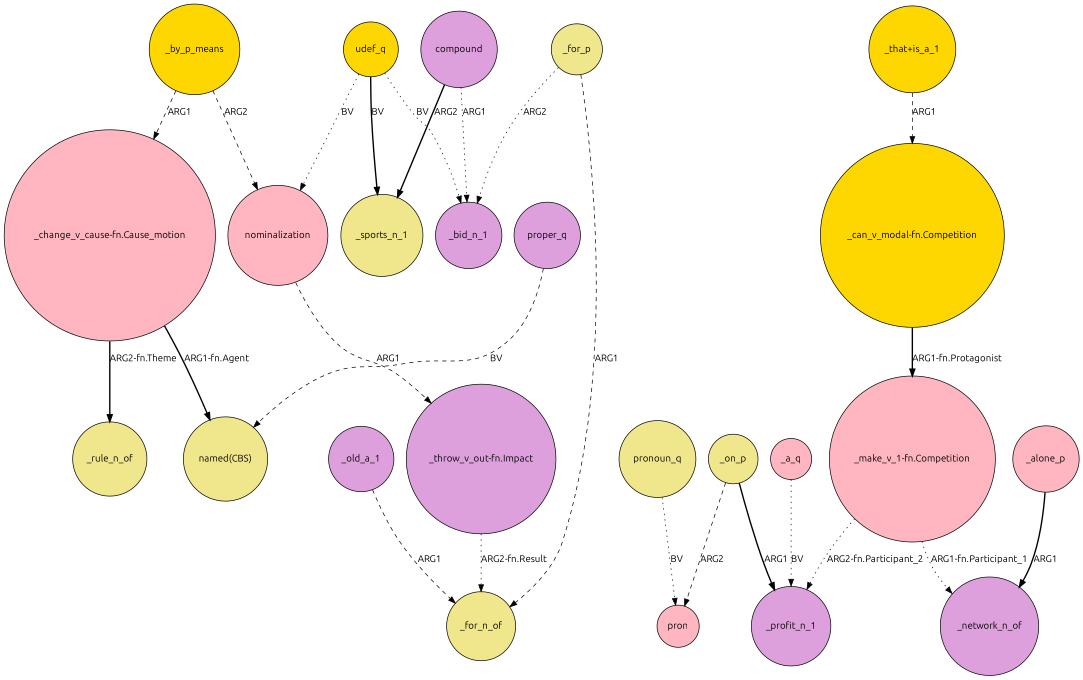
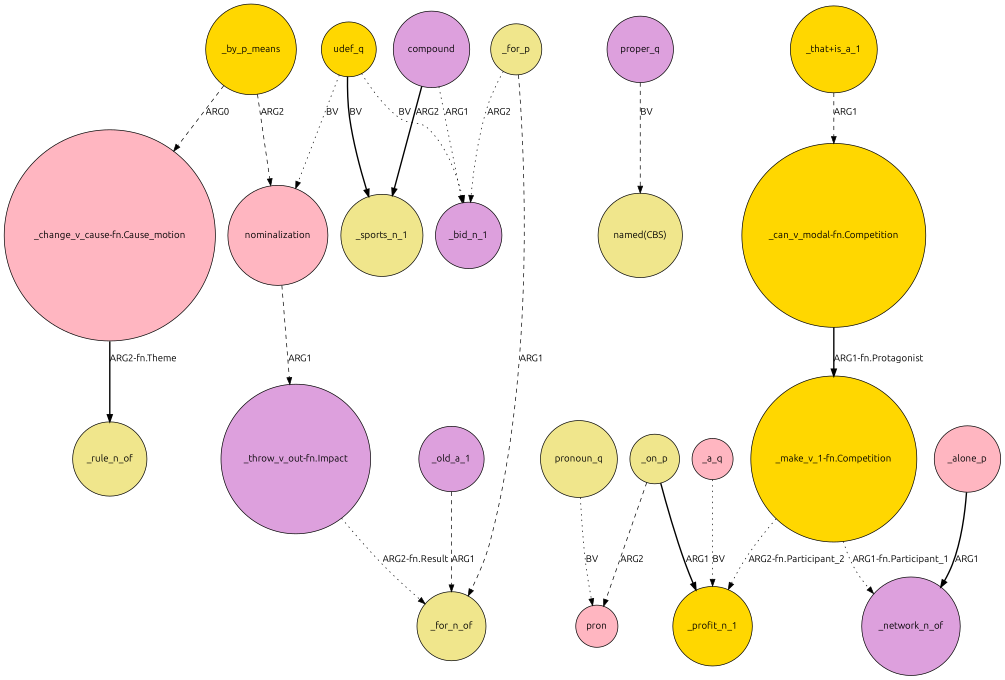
(180, 112) -> (218, 112)
(187, 369) -> none
(912, 459) -> (834, 459)
(791, 626) -> (713, 626)
